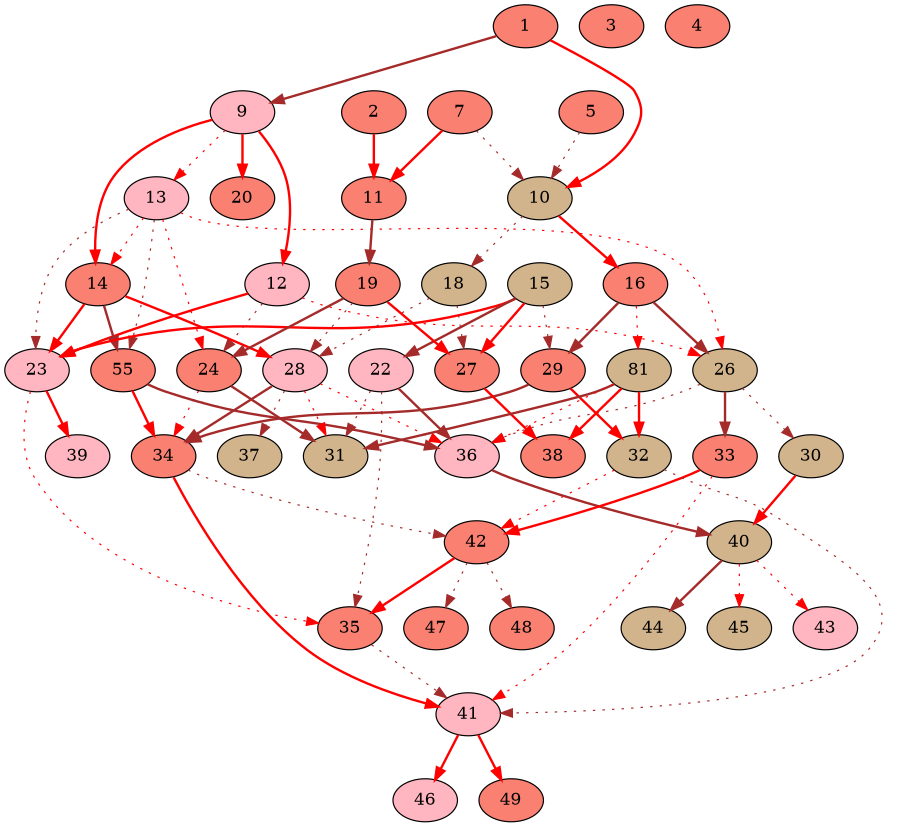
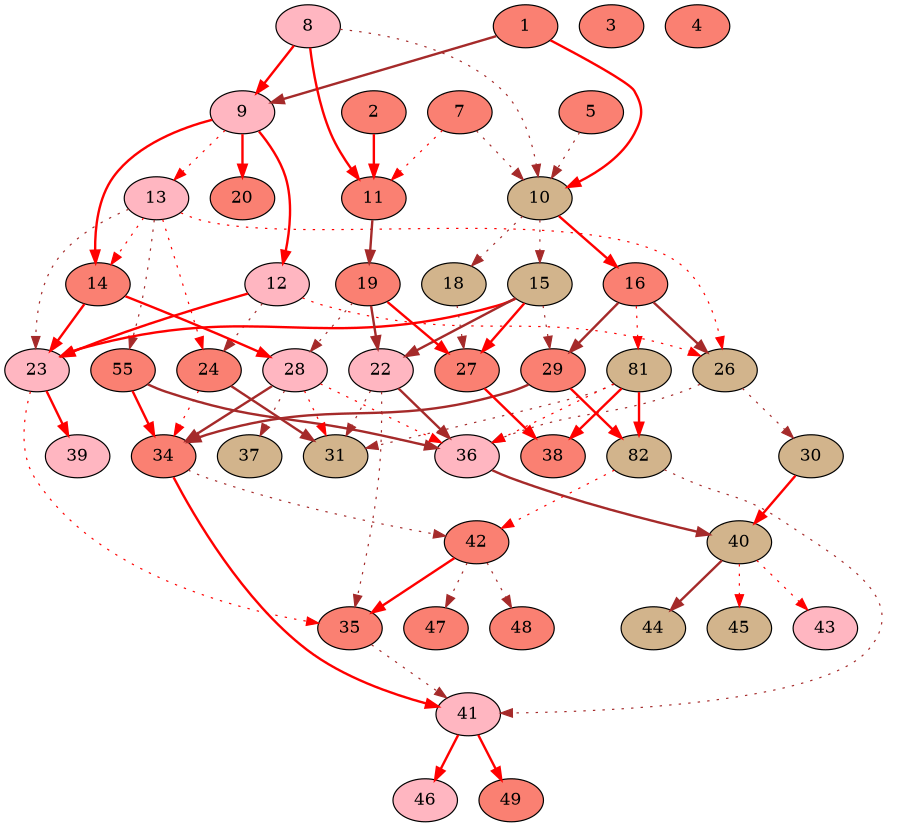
none -> (308, 26)
(421, 151) -> (421, 151)
none -> (540, 238)
(304, 319) -> (373, 321)
(109, 322) -> none
(360, 335) -> none
(497, 417) -> (497, 417)
(639, 456) -> (639, 456)
(725, 456) -> none
